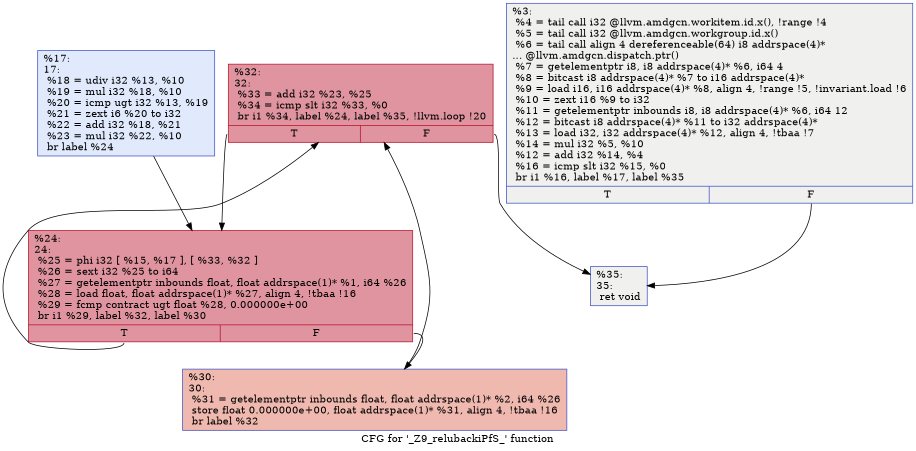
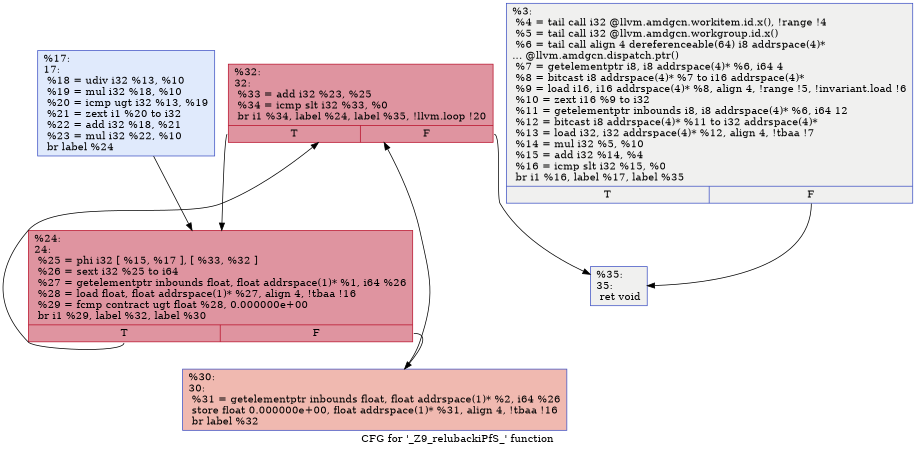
(113, 114) -> (113, 114)
(578, 155) -> (578, 155)
